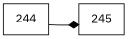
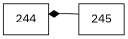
(59, 25) -> (69, 14)
